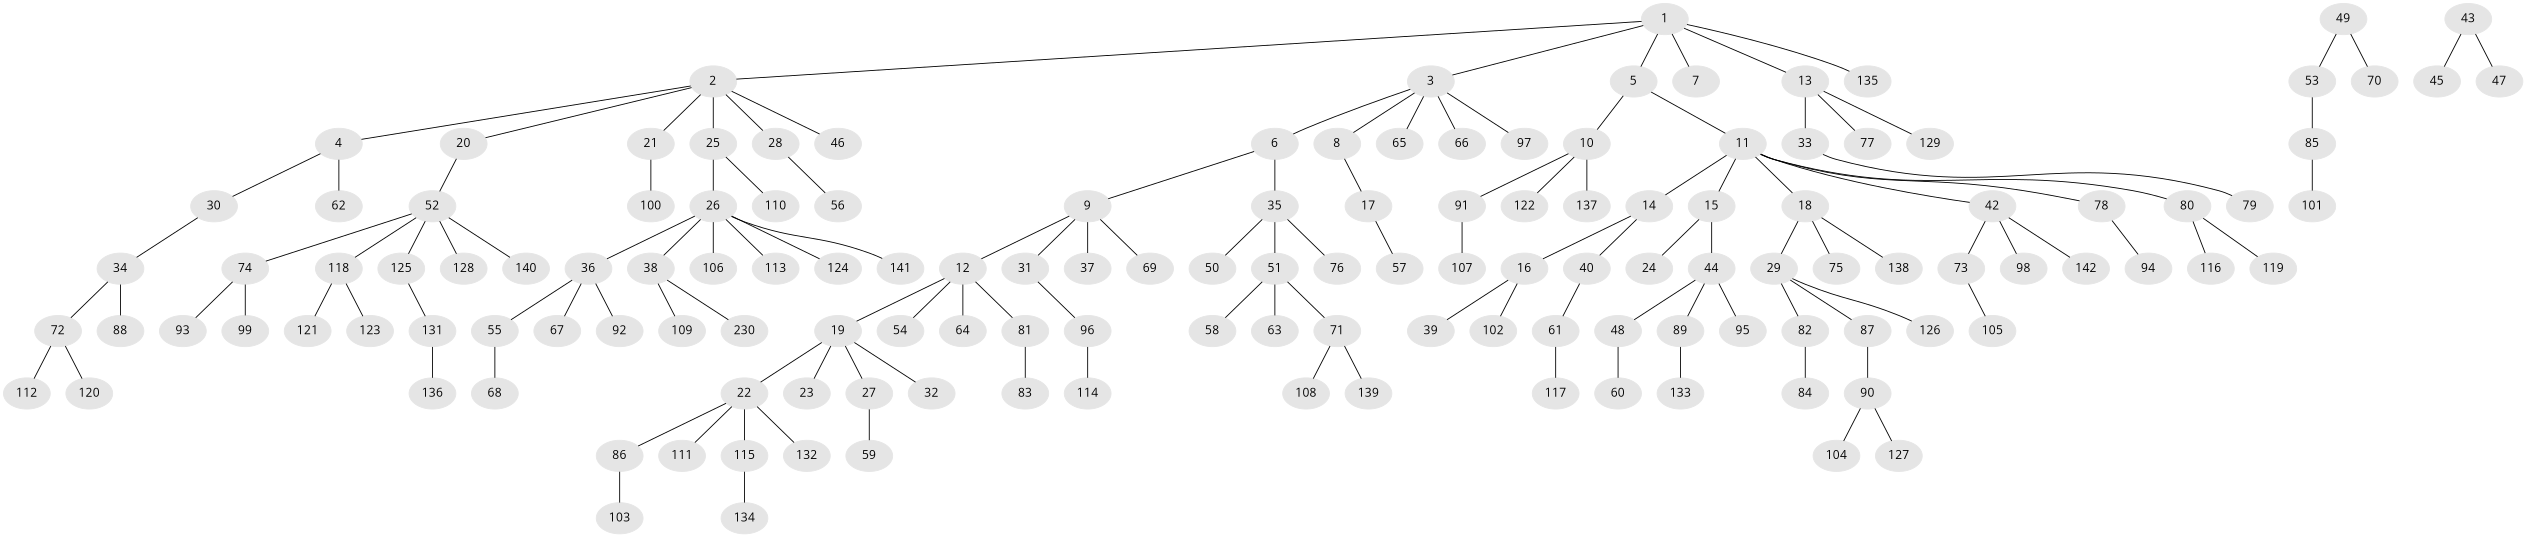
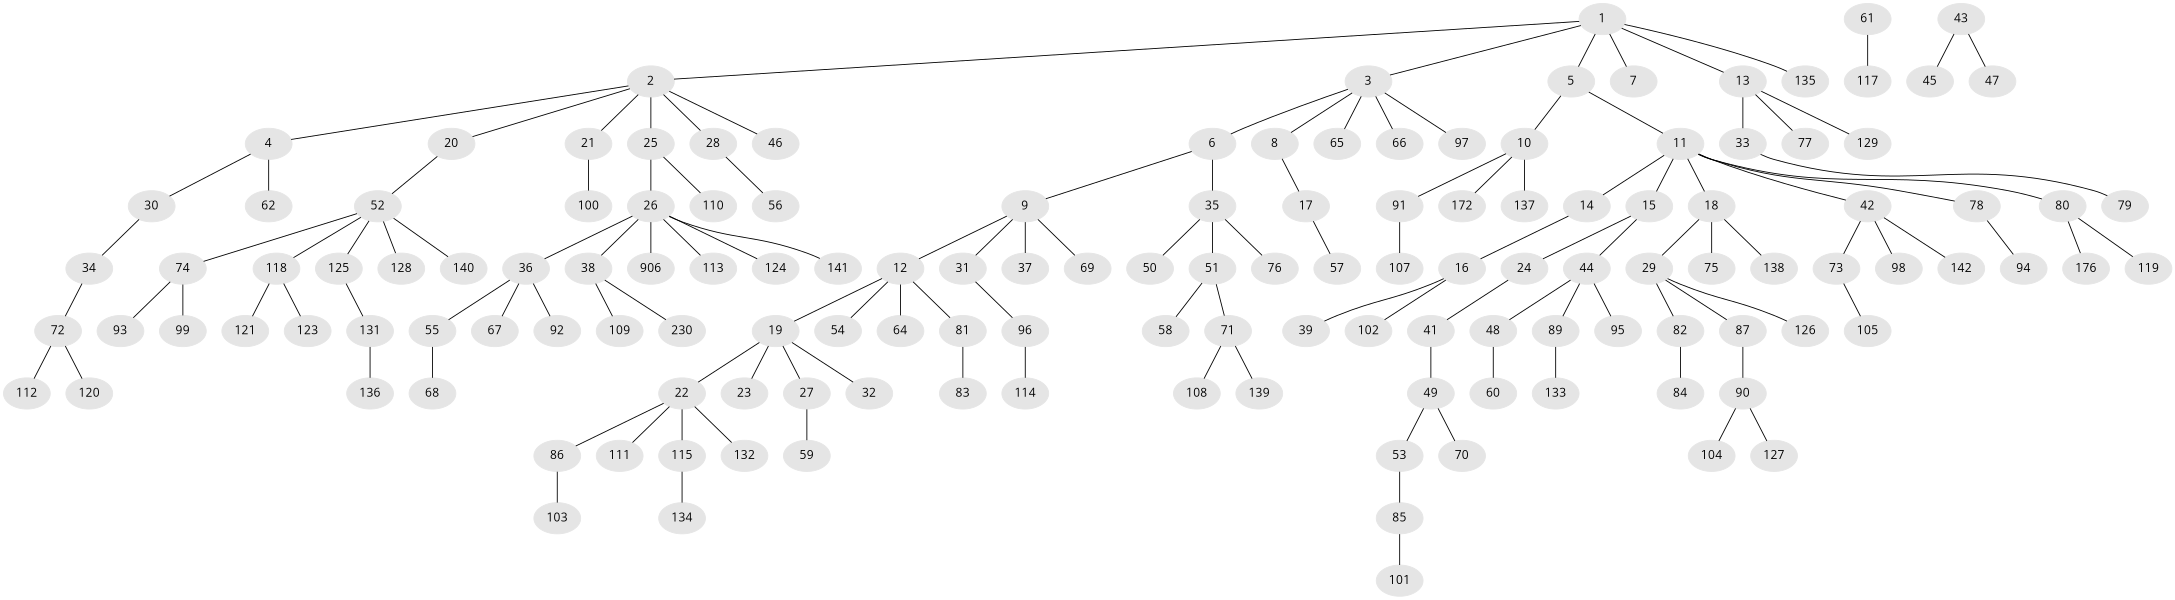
(1524, 206) -> (1462, 206)
(713, 269) -> (651, 269)
(1587, 269) -> none
(2211, 269) -> (2086, 269)
(120, 331) -> none
(1275, 331) -> none
none -> (1431, 331)
